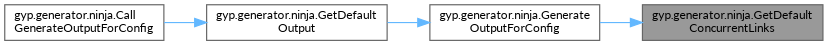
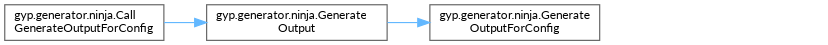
(297, 23) -> (297, 23)
(733, 23) -> none
